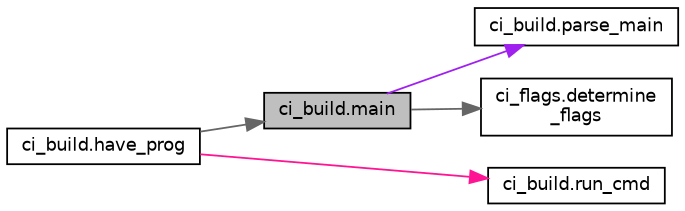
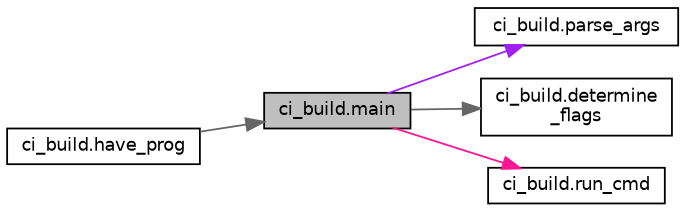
(576, 27) -> (576, 27)
(576, 107) -> (576, 107)
(335, 166) -> (448, 145)
